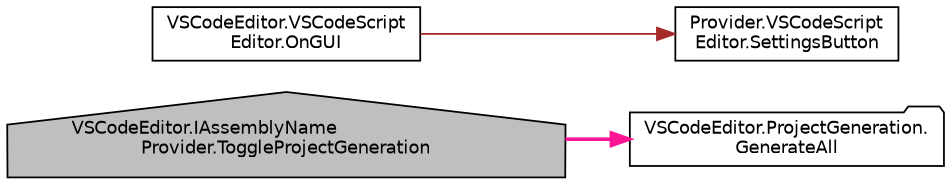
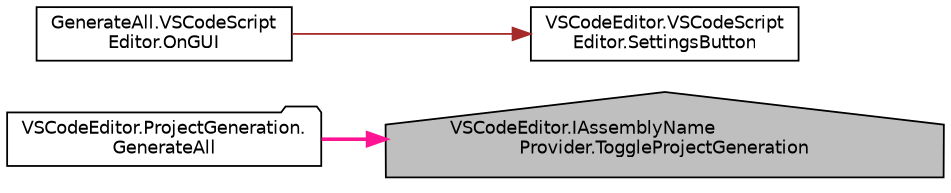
(286, 34) -> (164, 34)
(787, 34) -> (665, 34)
(588, 139) -> (344, 139)
